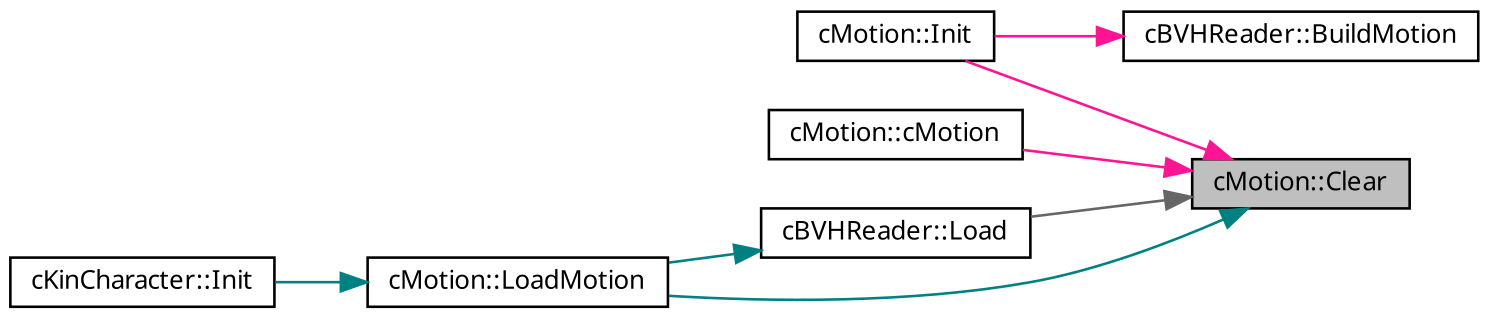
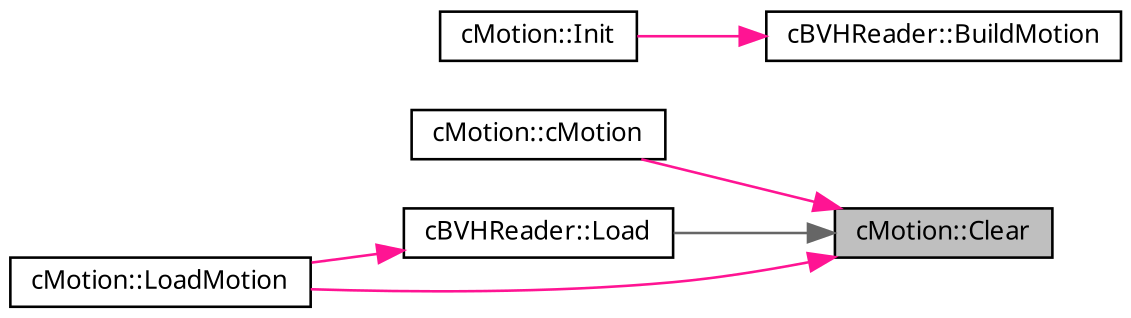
(1086, 106) -> none
(702, 258) -> (344, 258)
(142, 282) -> none
(952, 293) -> (561, 289)
